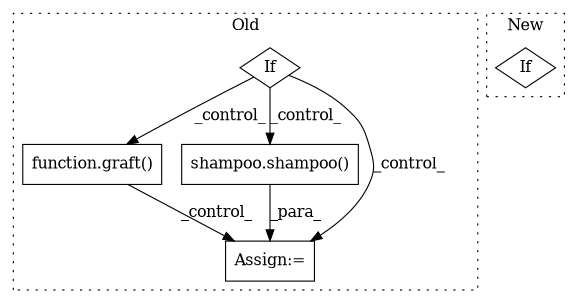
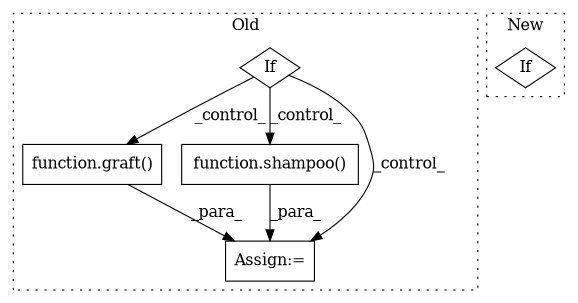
(270, 164) -> (270, 164)
(217, 213) -> (217, 213)
